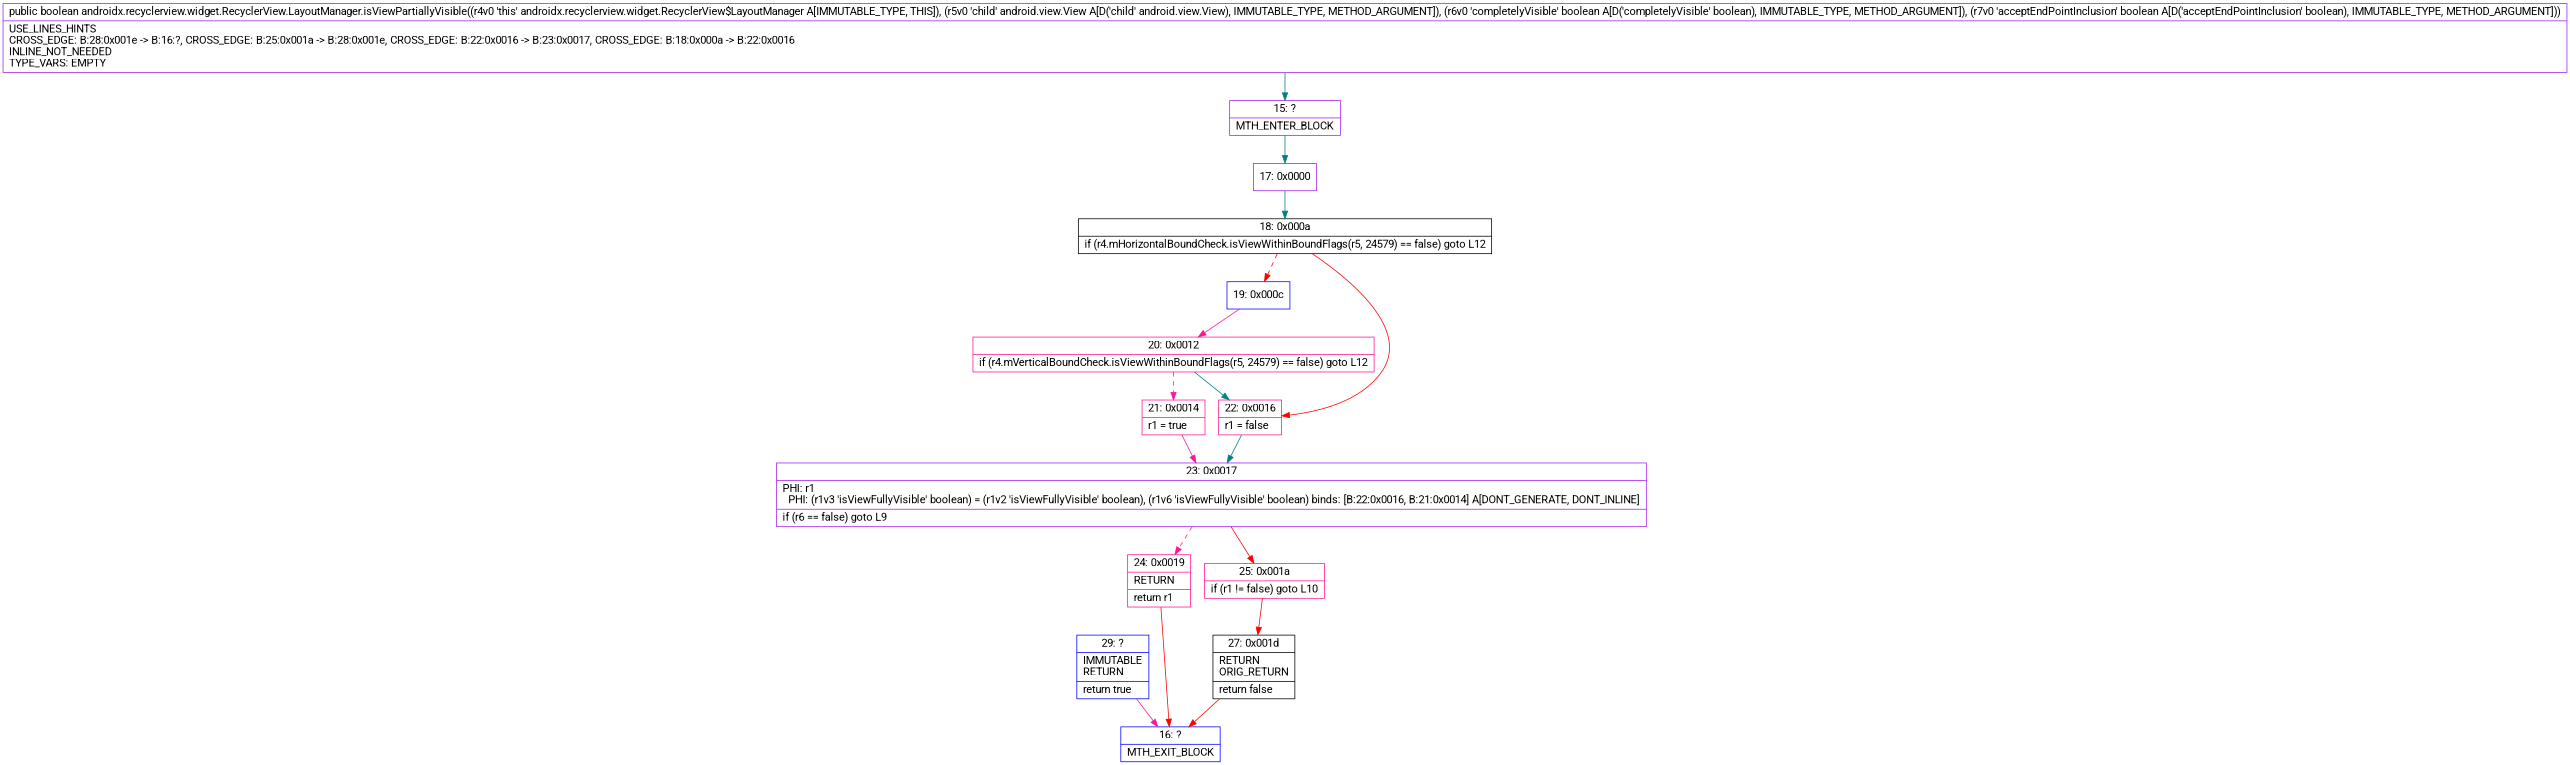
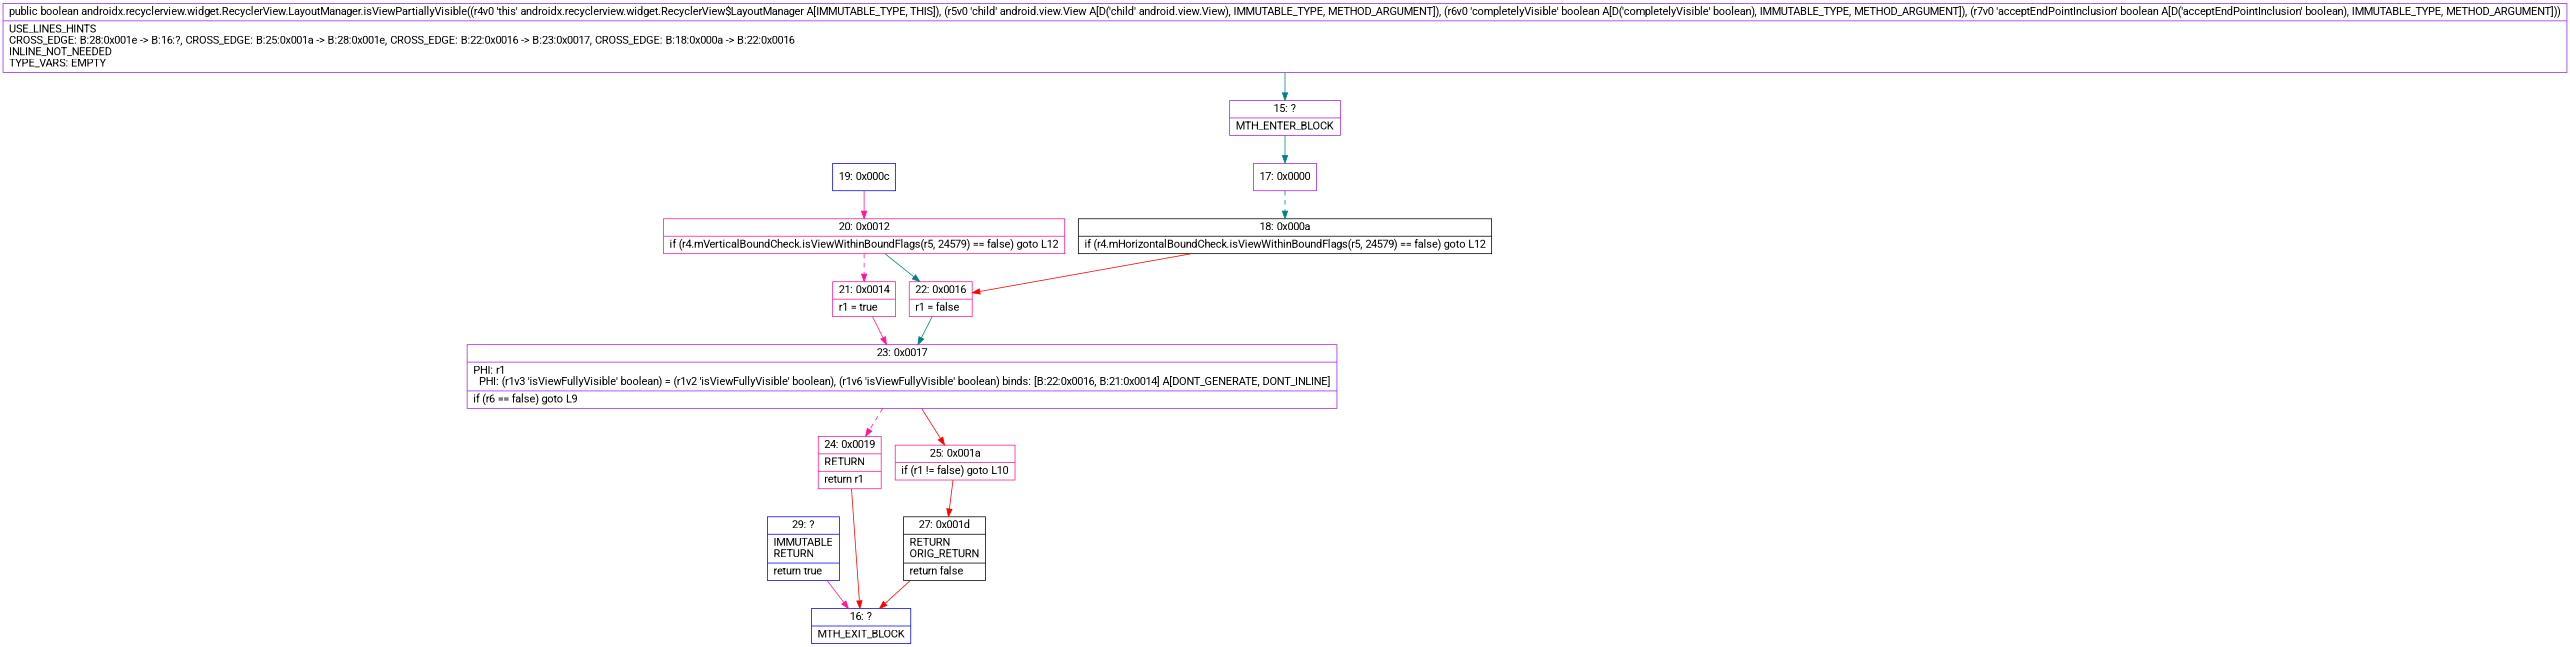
(1285, 201) -> (1285, 201)
(1272, 264) -> none
